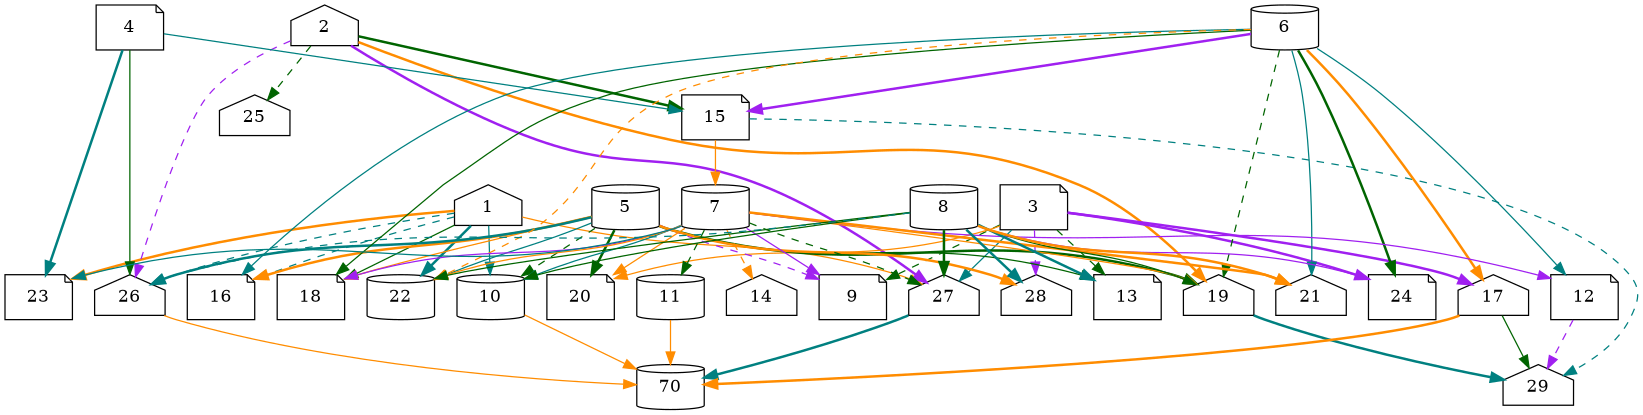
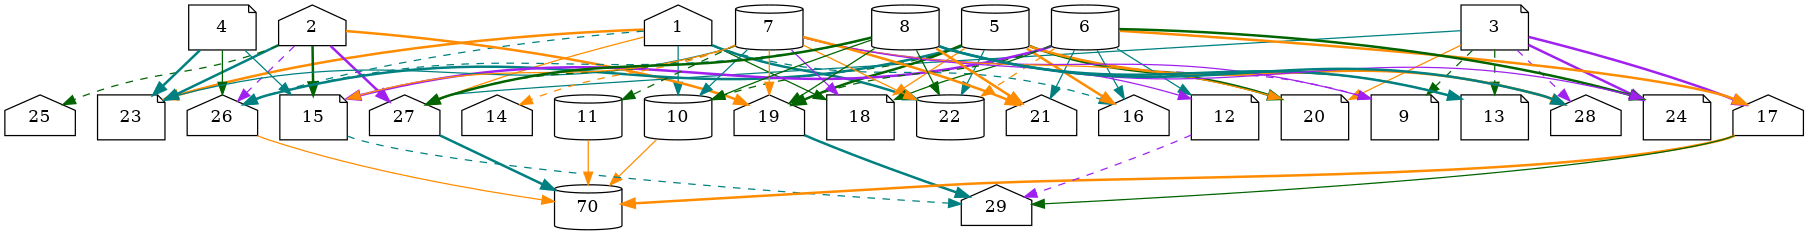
none -> (215, 76)
(715, 156) -> (548, 72)
(221, 297) -> (1134, 117)
